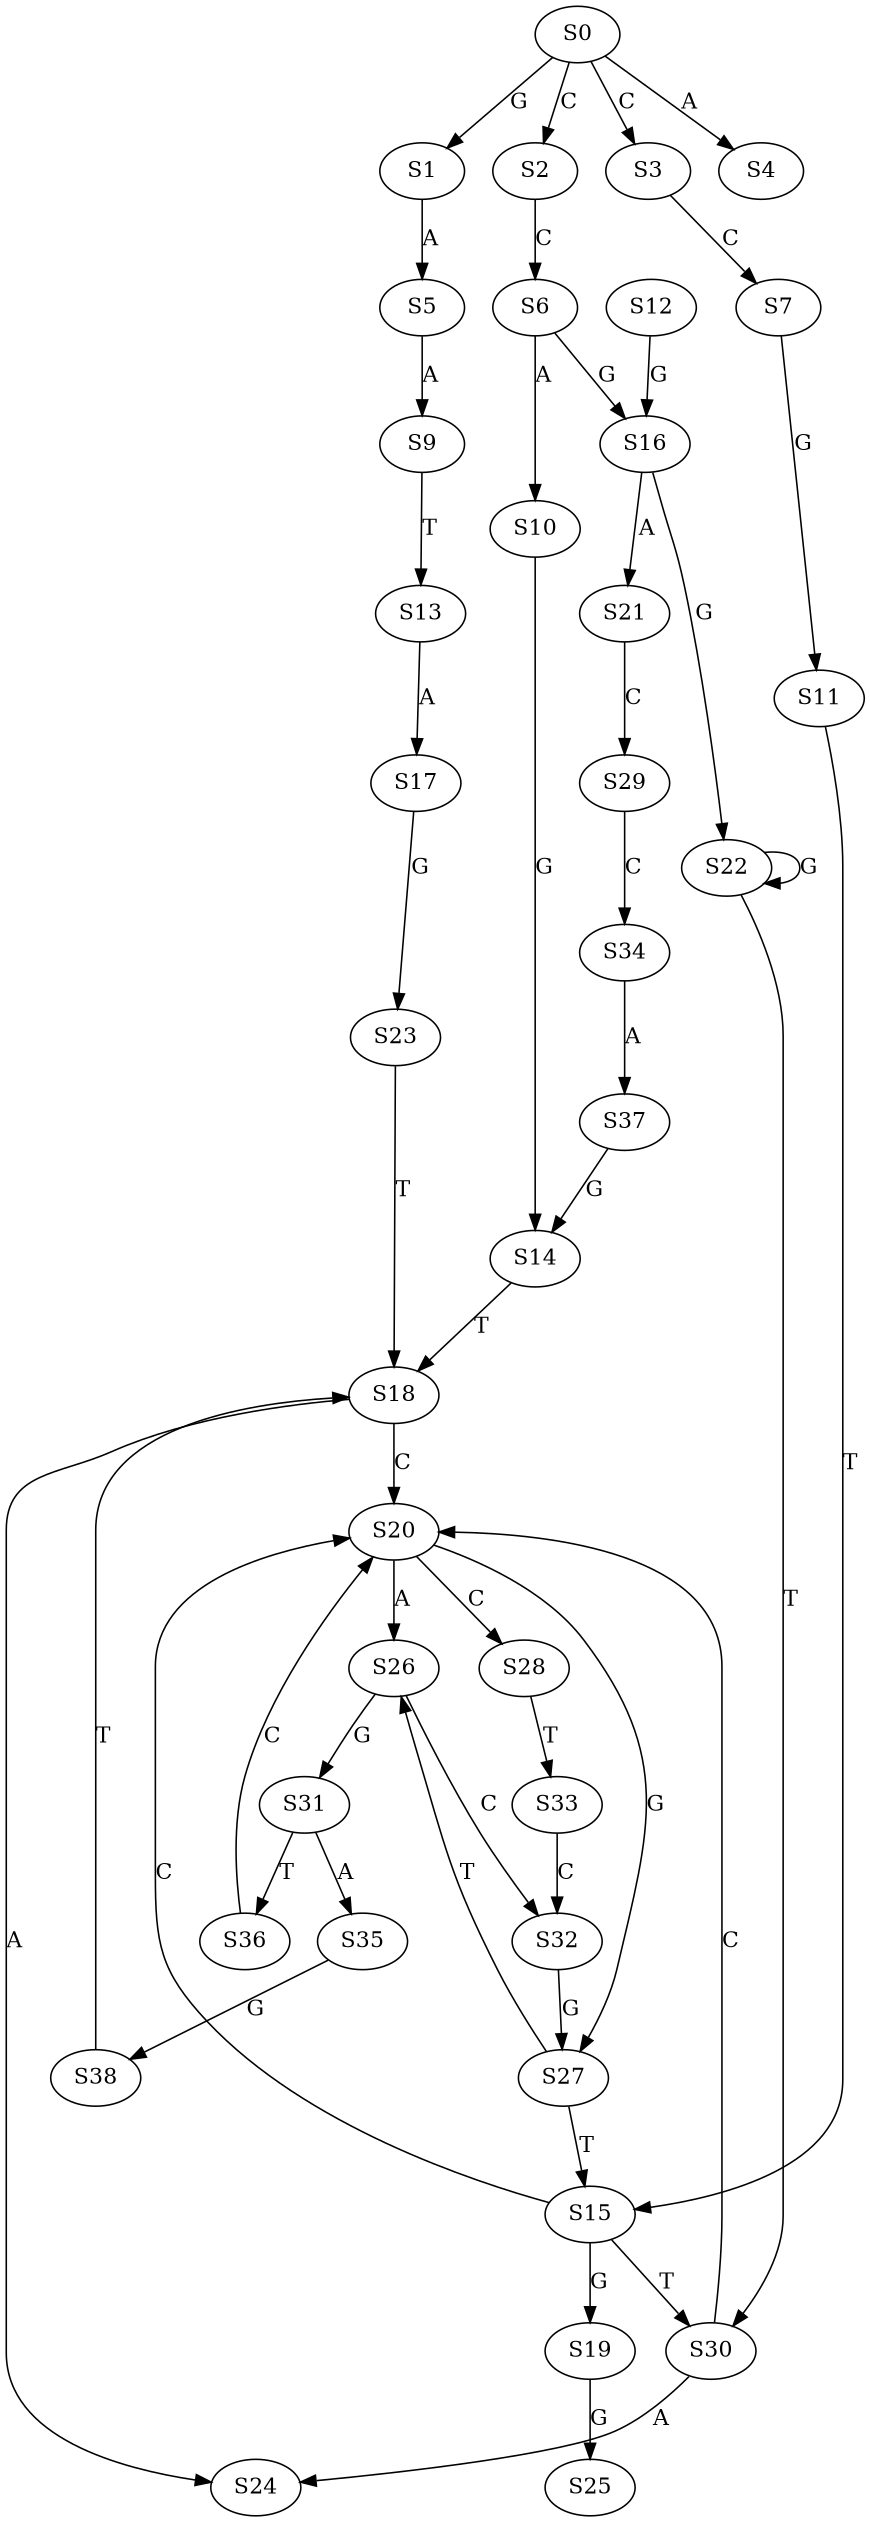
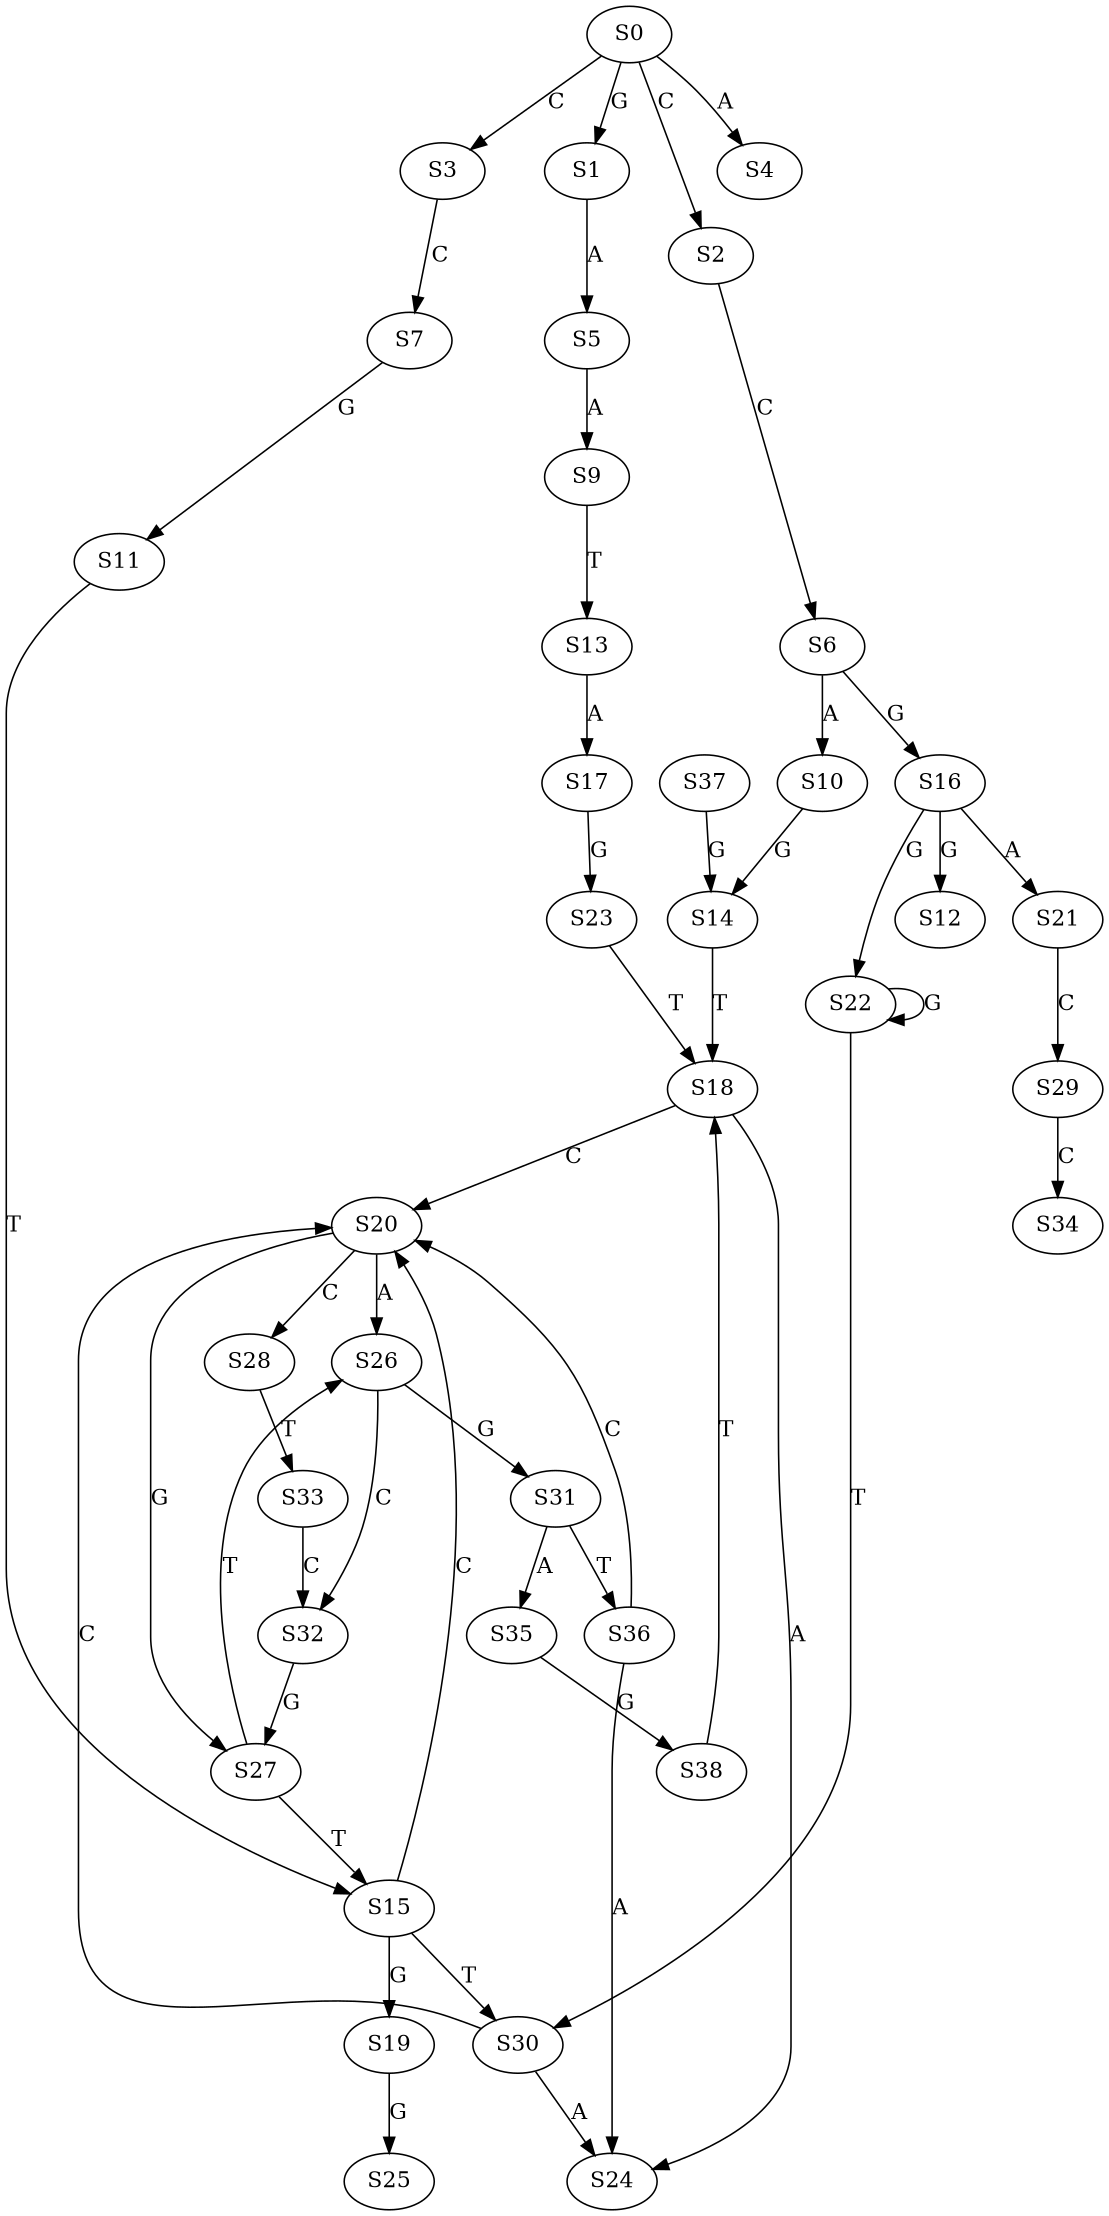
(649, 368) -> (940, 844)
(625, 1029) -> none
none -> (612, 1900)
